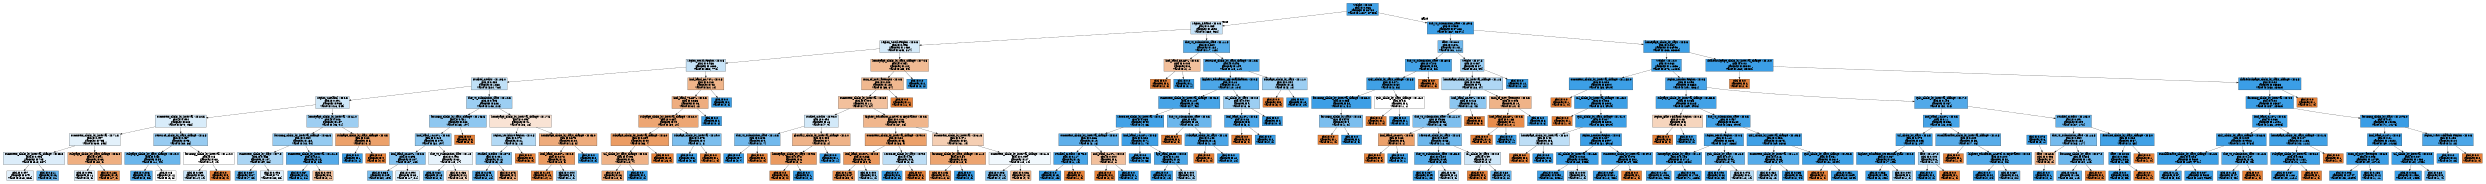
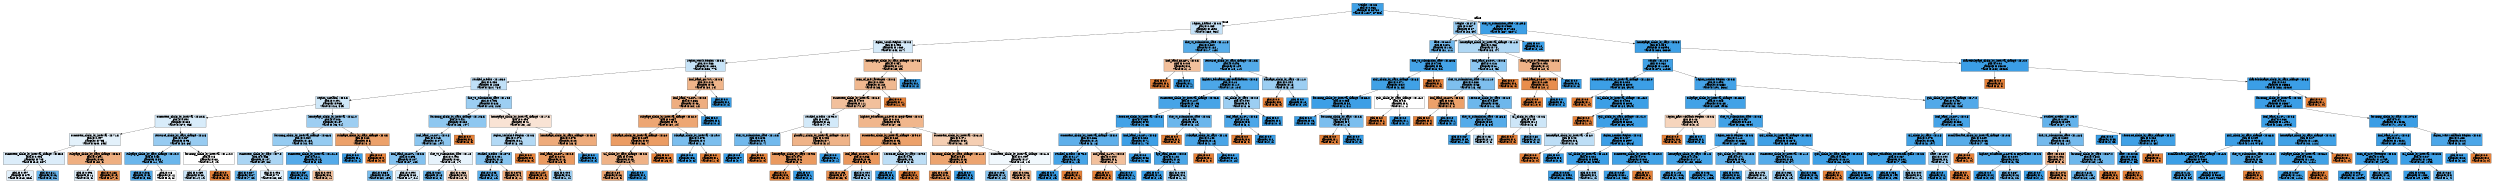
(1461, 55) -> (1454, 37)
none -> (1305, 121)
(2037, 140) -> (2058, 176)
(2040, 148) -> (2057, 167)
(2120, 167) -> (2116, 148)
(2228, 176) -> none
